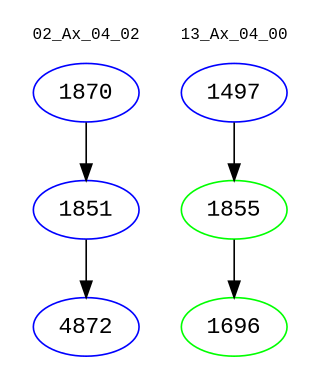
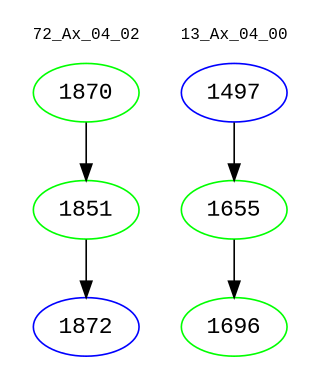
(87, 35) -> (87, 35)
(86, 93) -> (86, 93)
(86, 210) -> (86, 210)
(234, 210) -> (234, 210)
(86, 327) -> (86, 327)
